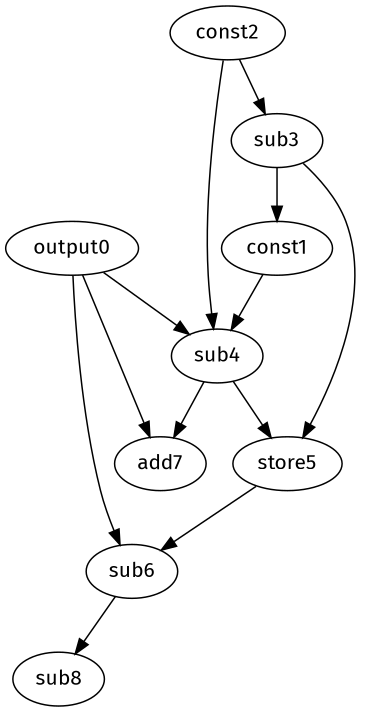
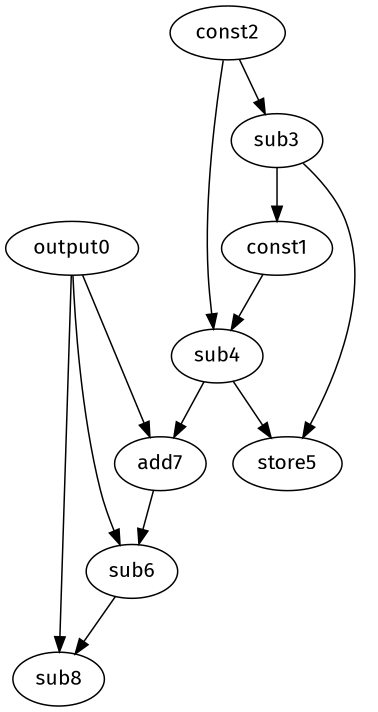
(140, 299) -> (66, 456)
(215, 514) -> (148, 510)
